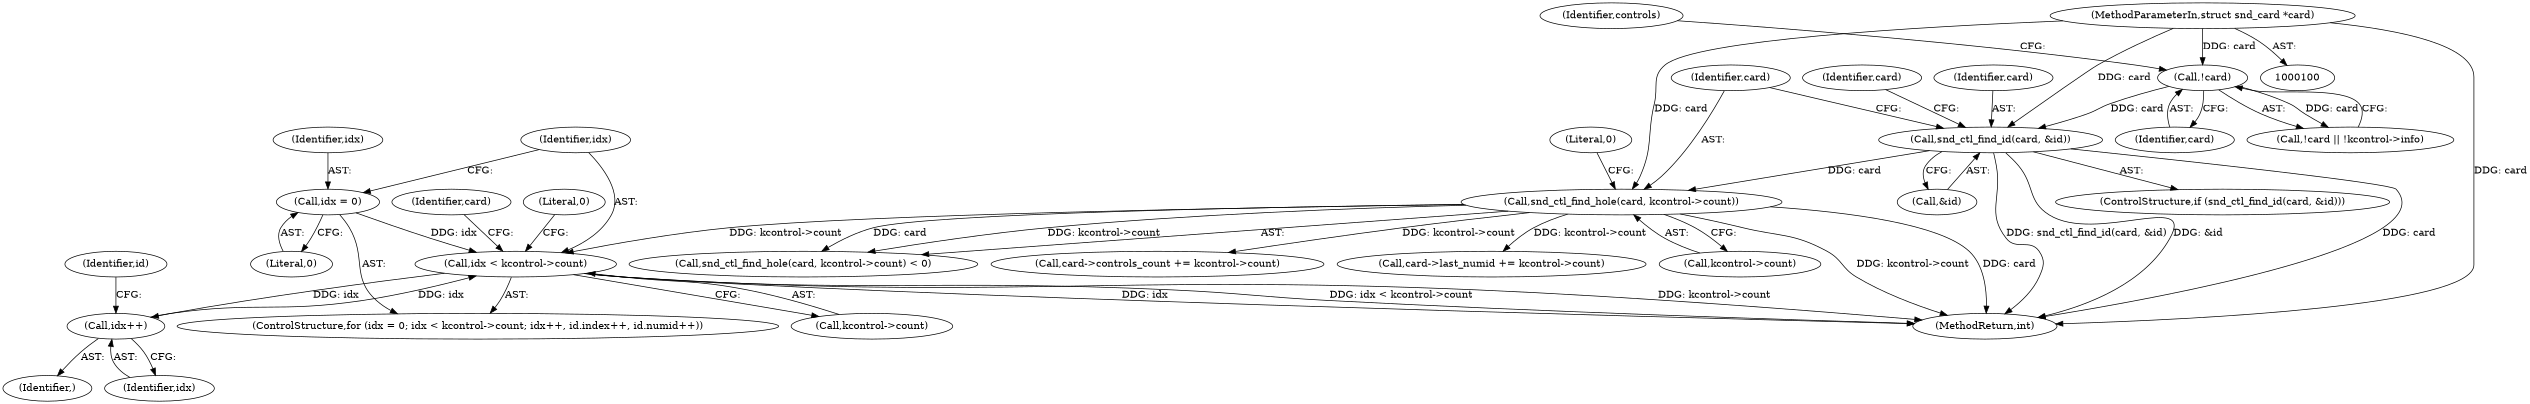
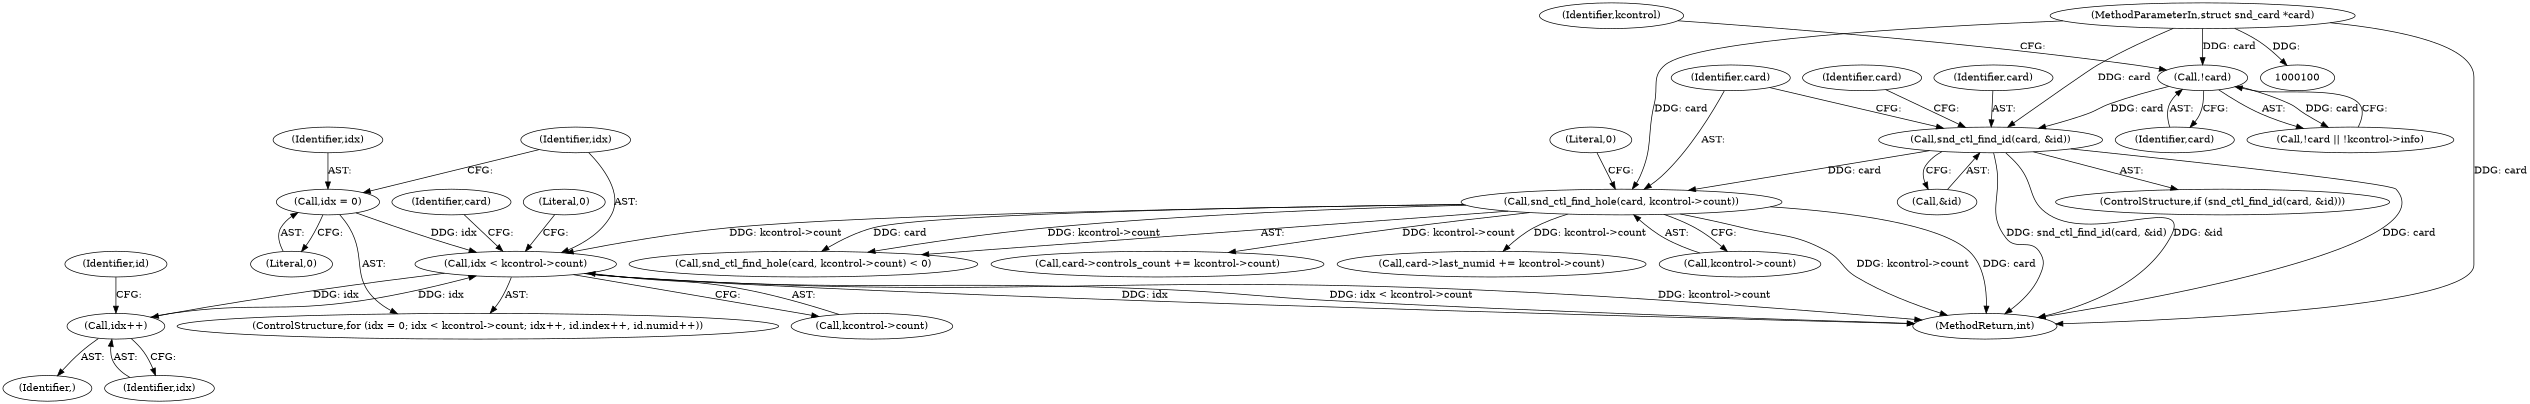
(1612, 16) -> (1612, 16)
(2286, 47) -> (2288, 47)
